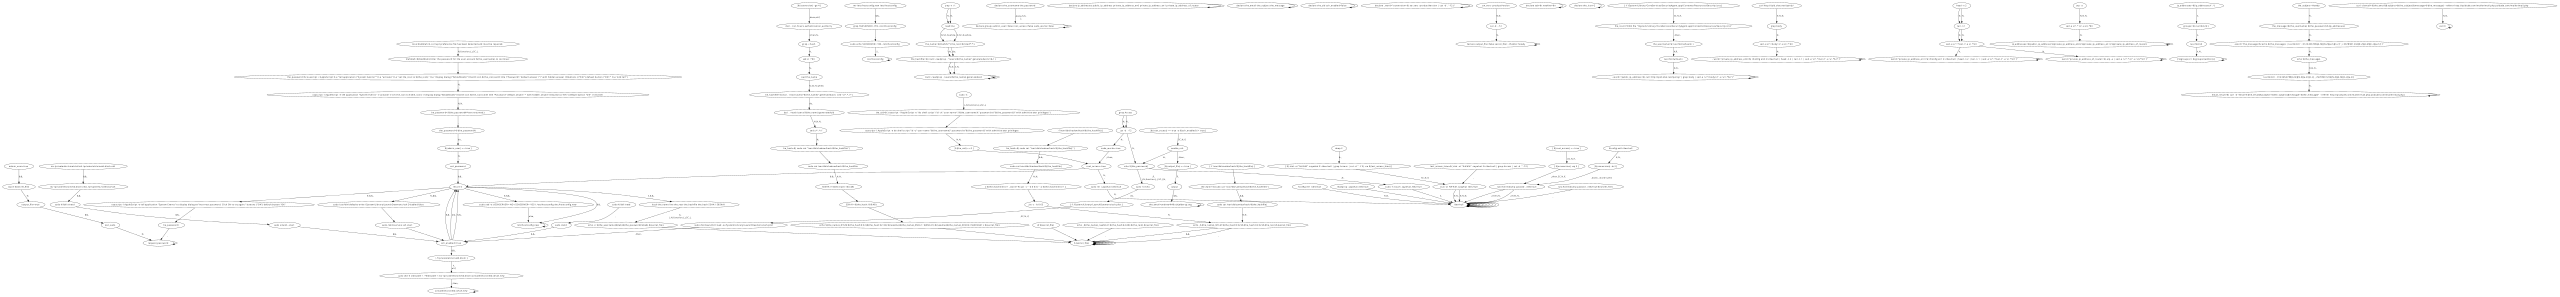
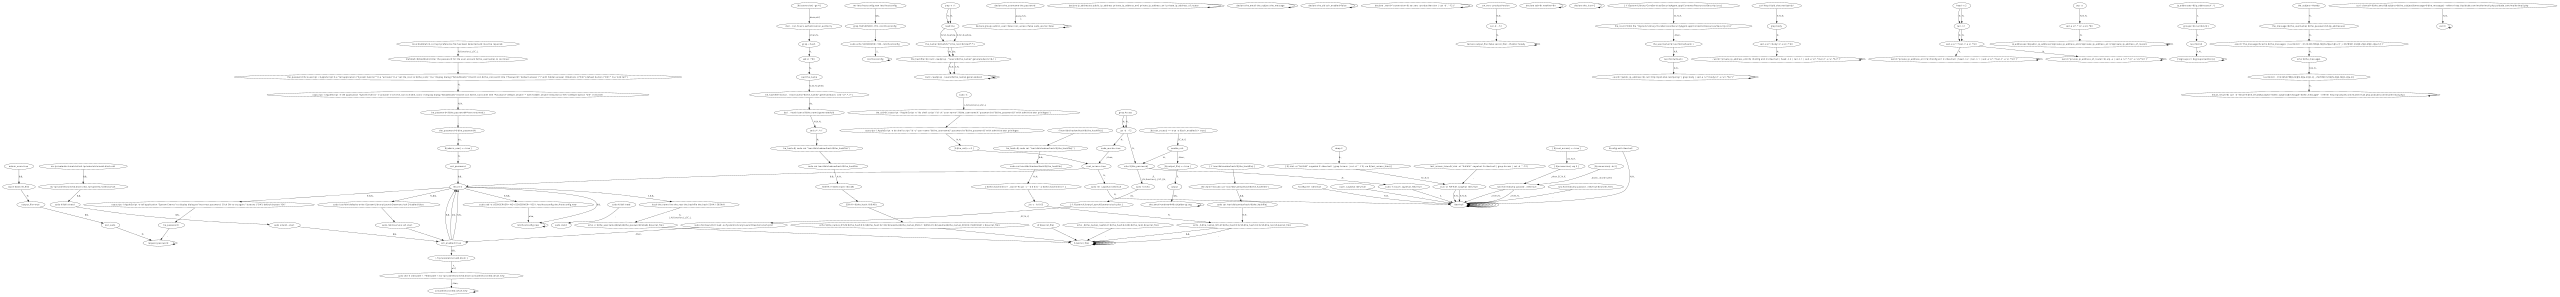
(1614, 157) -> (1568, 200)
(1353, 187) -> (1353, 187)
(510, 235) -> none
